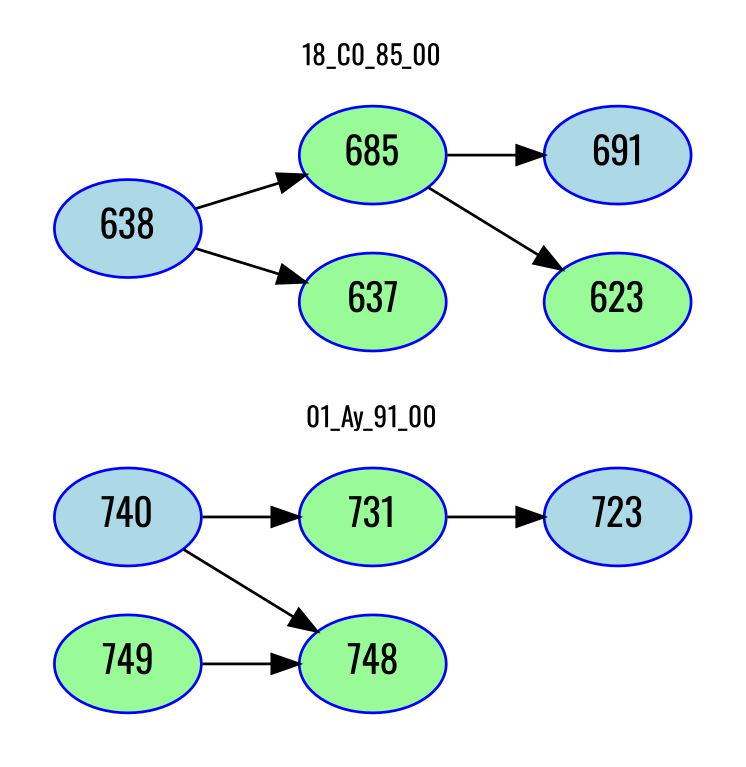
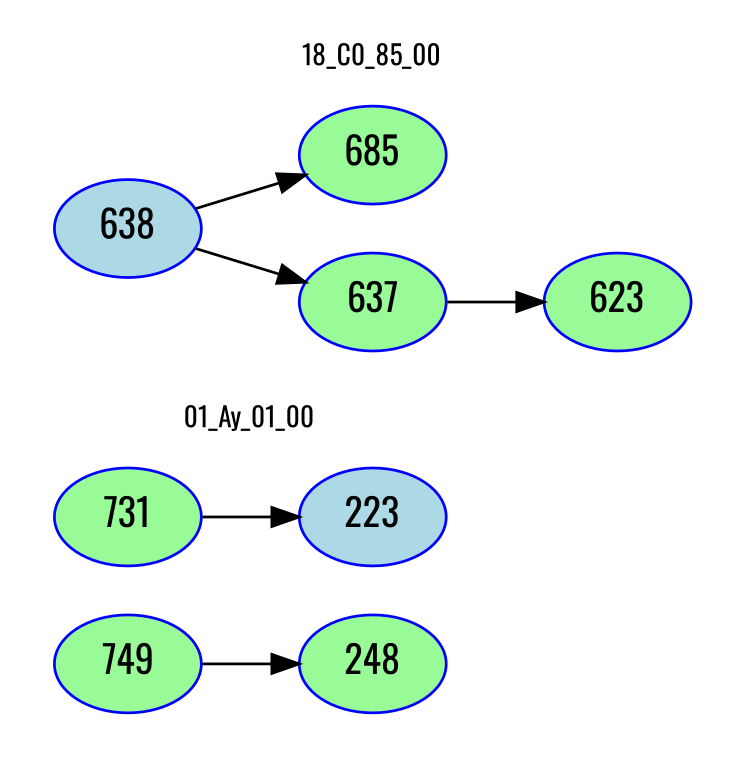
(618, 155) -> none
(483, 221) -> (482, 302)
(373, 420) -> (250, 420)
(128, 517) -> none
(618, 517) -> (373, 517)
(373, 664) -> (373, 664)
